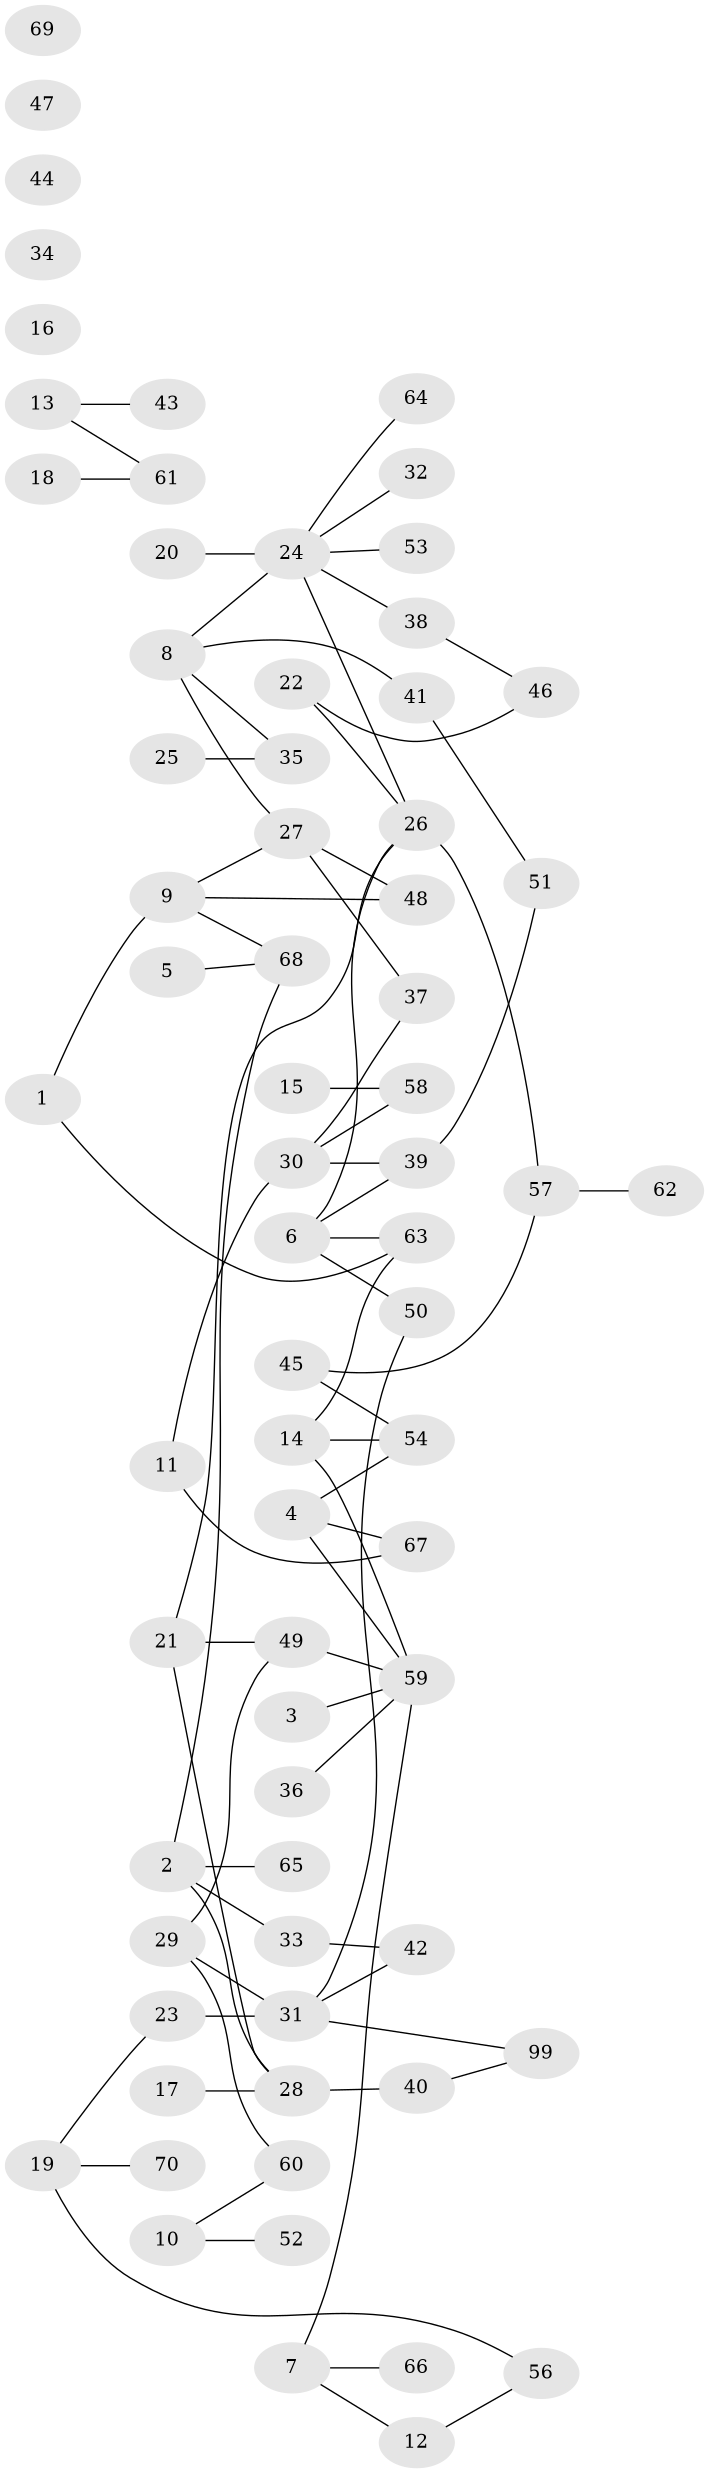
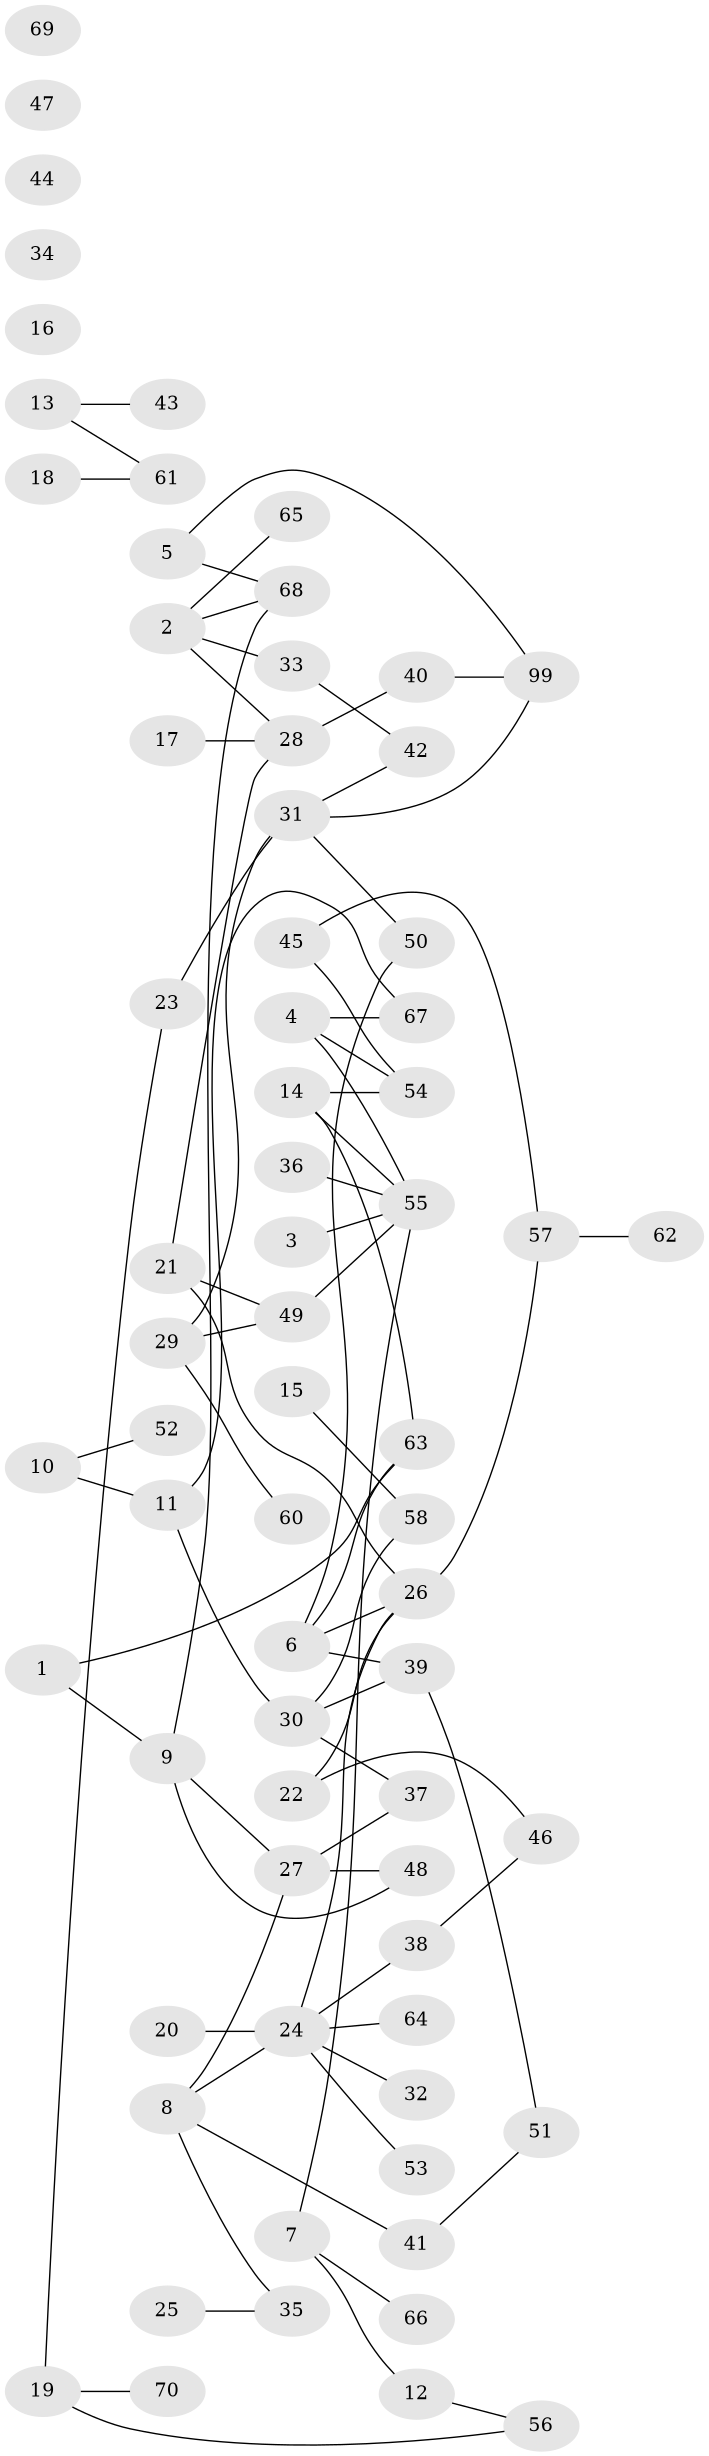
none -> (375, 503)
(417, 1680) -> (417, 1205)
(230, 2203) -> (112, 1489)
